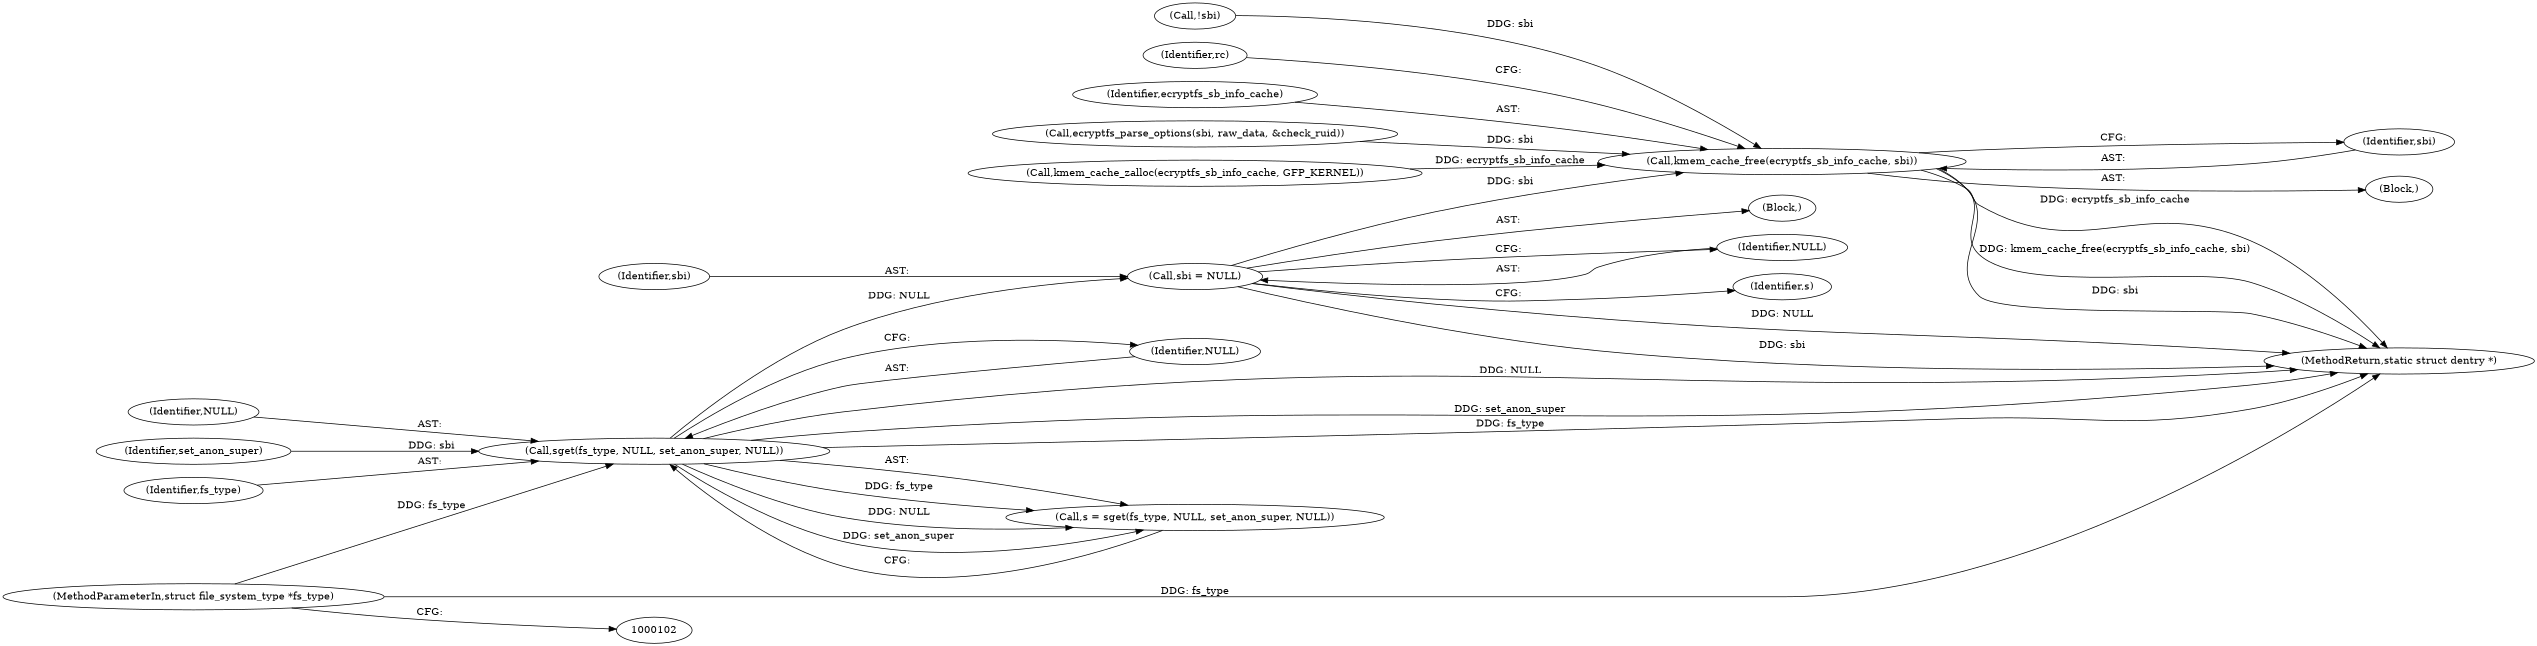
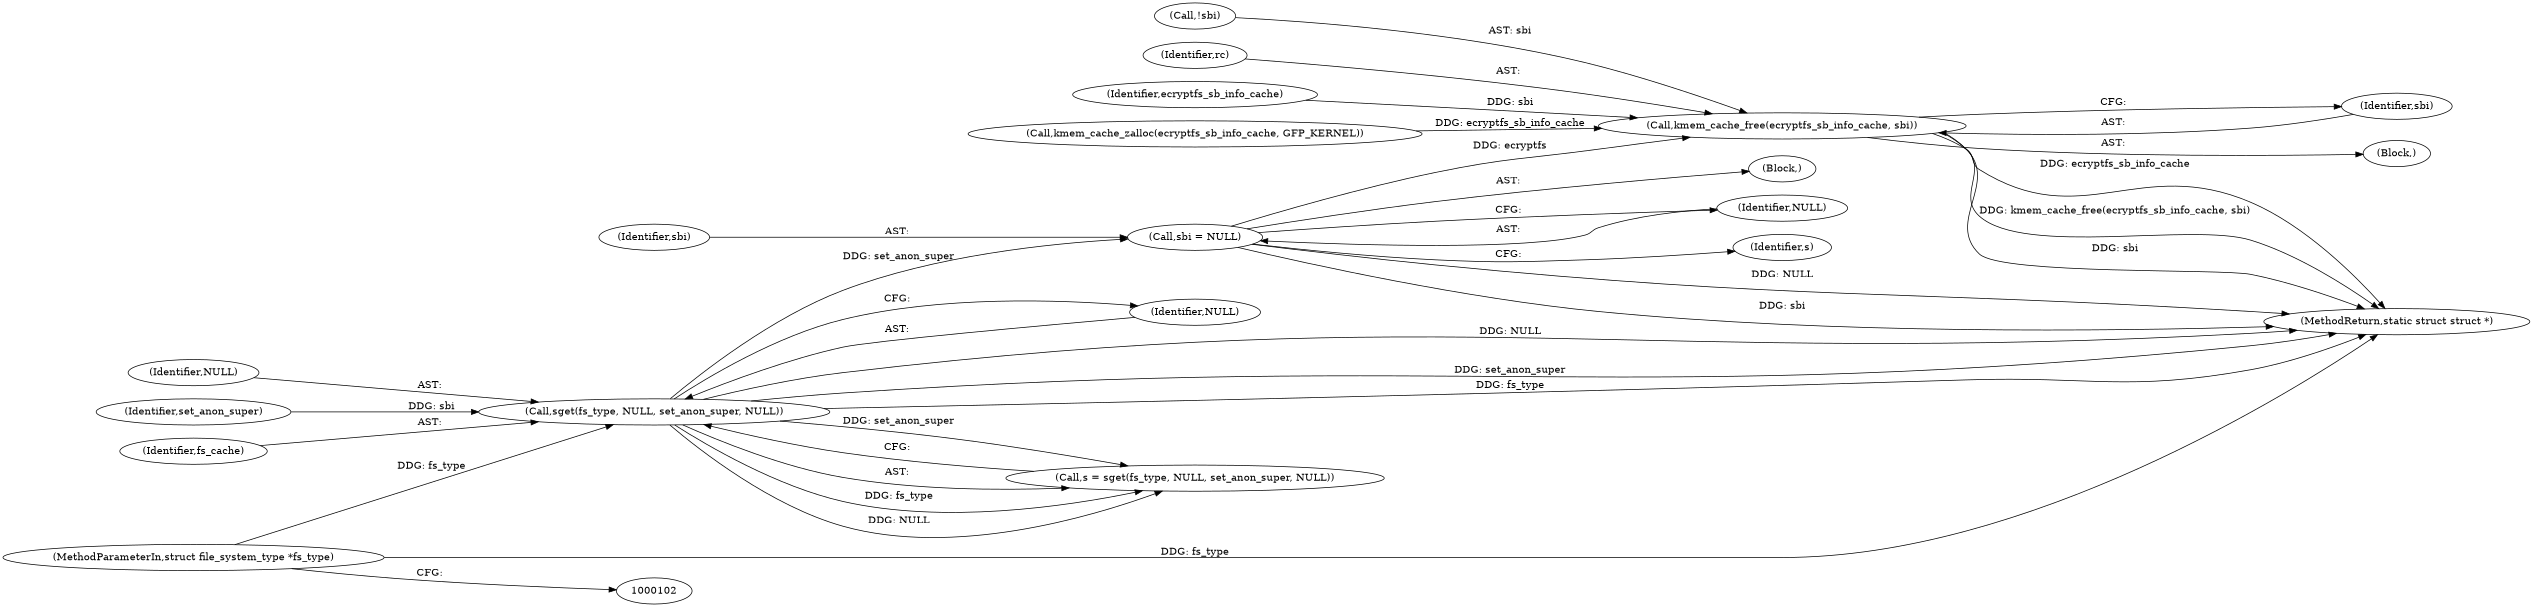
(1510, 24) -> (1510, 31)
(1510, 70) -> (1510, 71)
(1510, 110) -> (1510, 102)
(1195, 134) -> none
(1510, 182) -> (1510, 146)
(899, 296) -> (899, 257)
(2399, 361) -> (2397, 322)
(194, 491) -> (194, 451)
